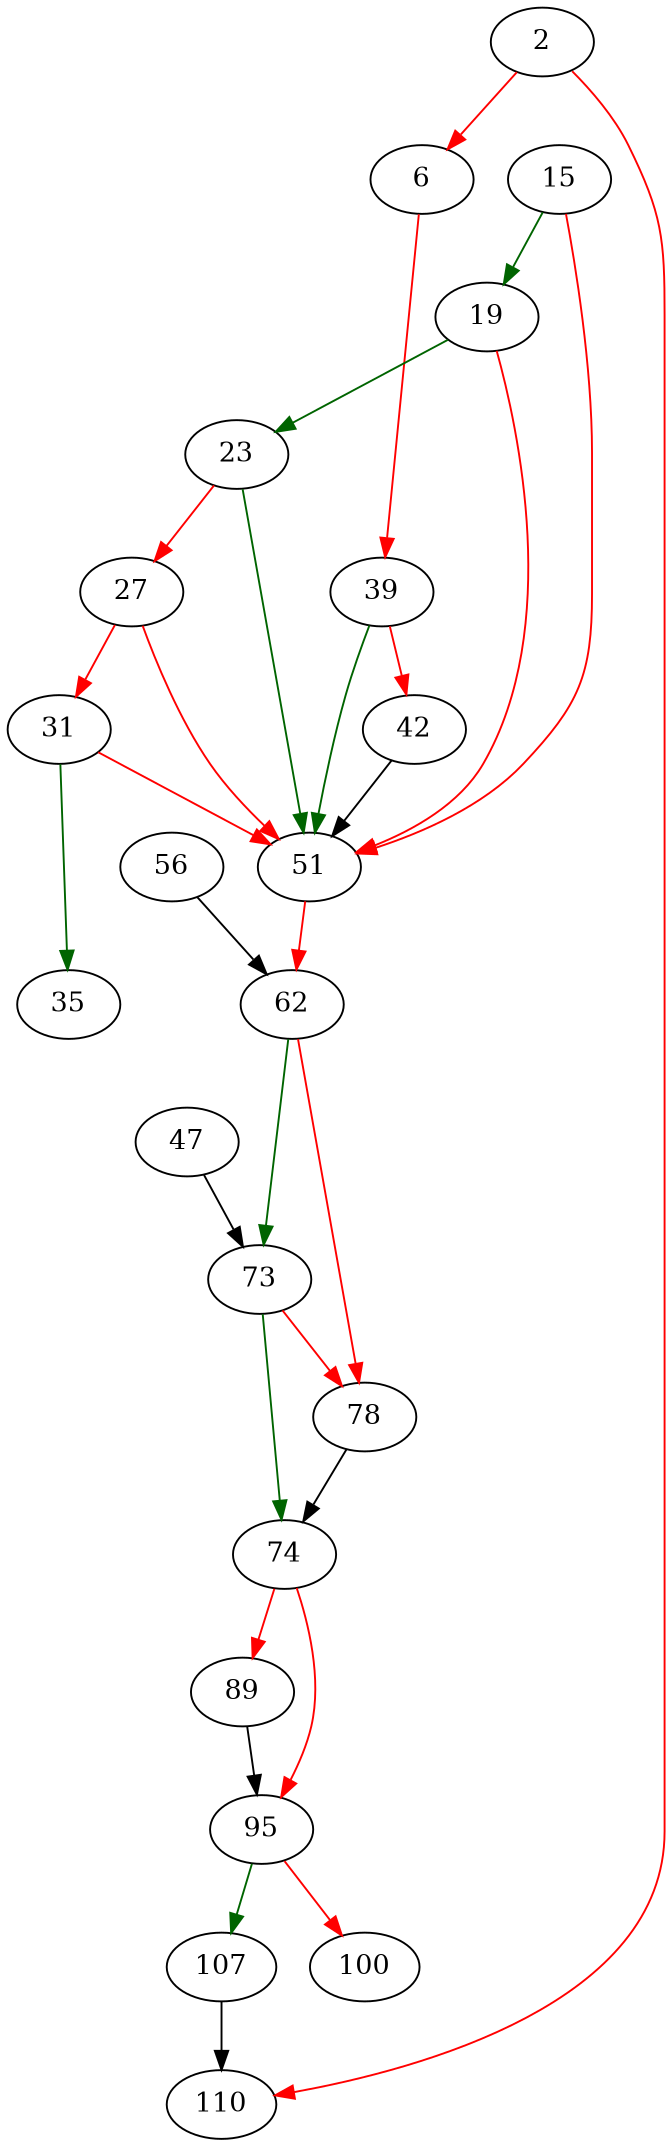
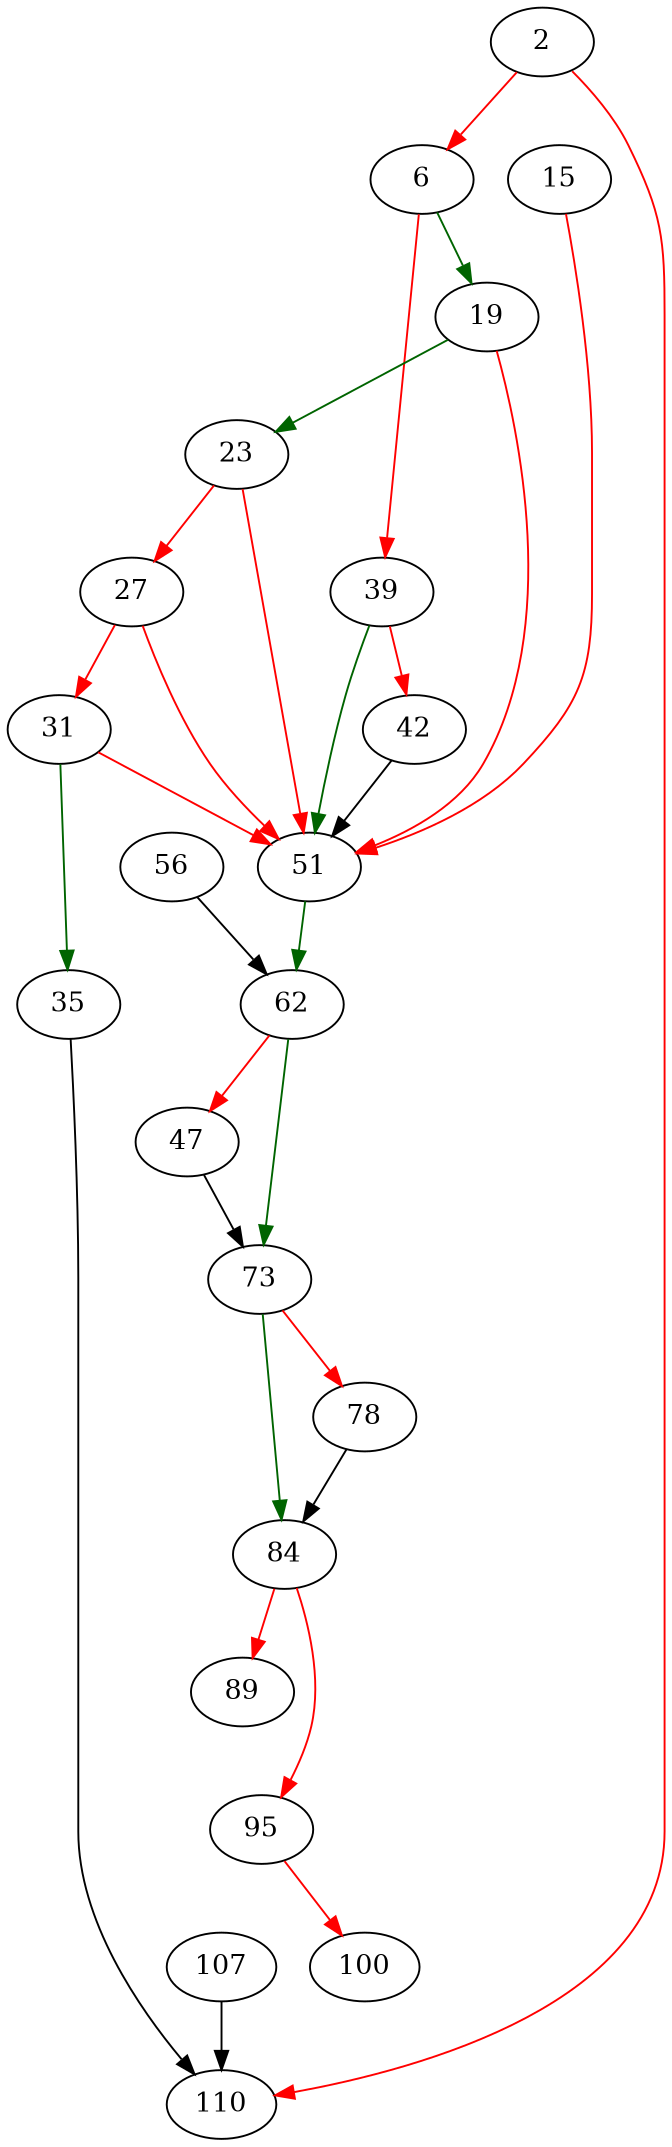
(528, 240) -> (450, 239)
(271, 651) -> (271, 651)
(302, 926) -> (302, 926)
(327, 1201) -> (246, 1066)
(285, 1555) -> (285, 1555)
none -> (78, 1563)
(251, 1751) -> none
(244, 1889) -> none
